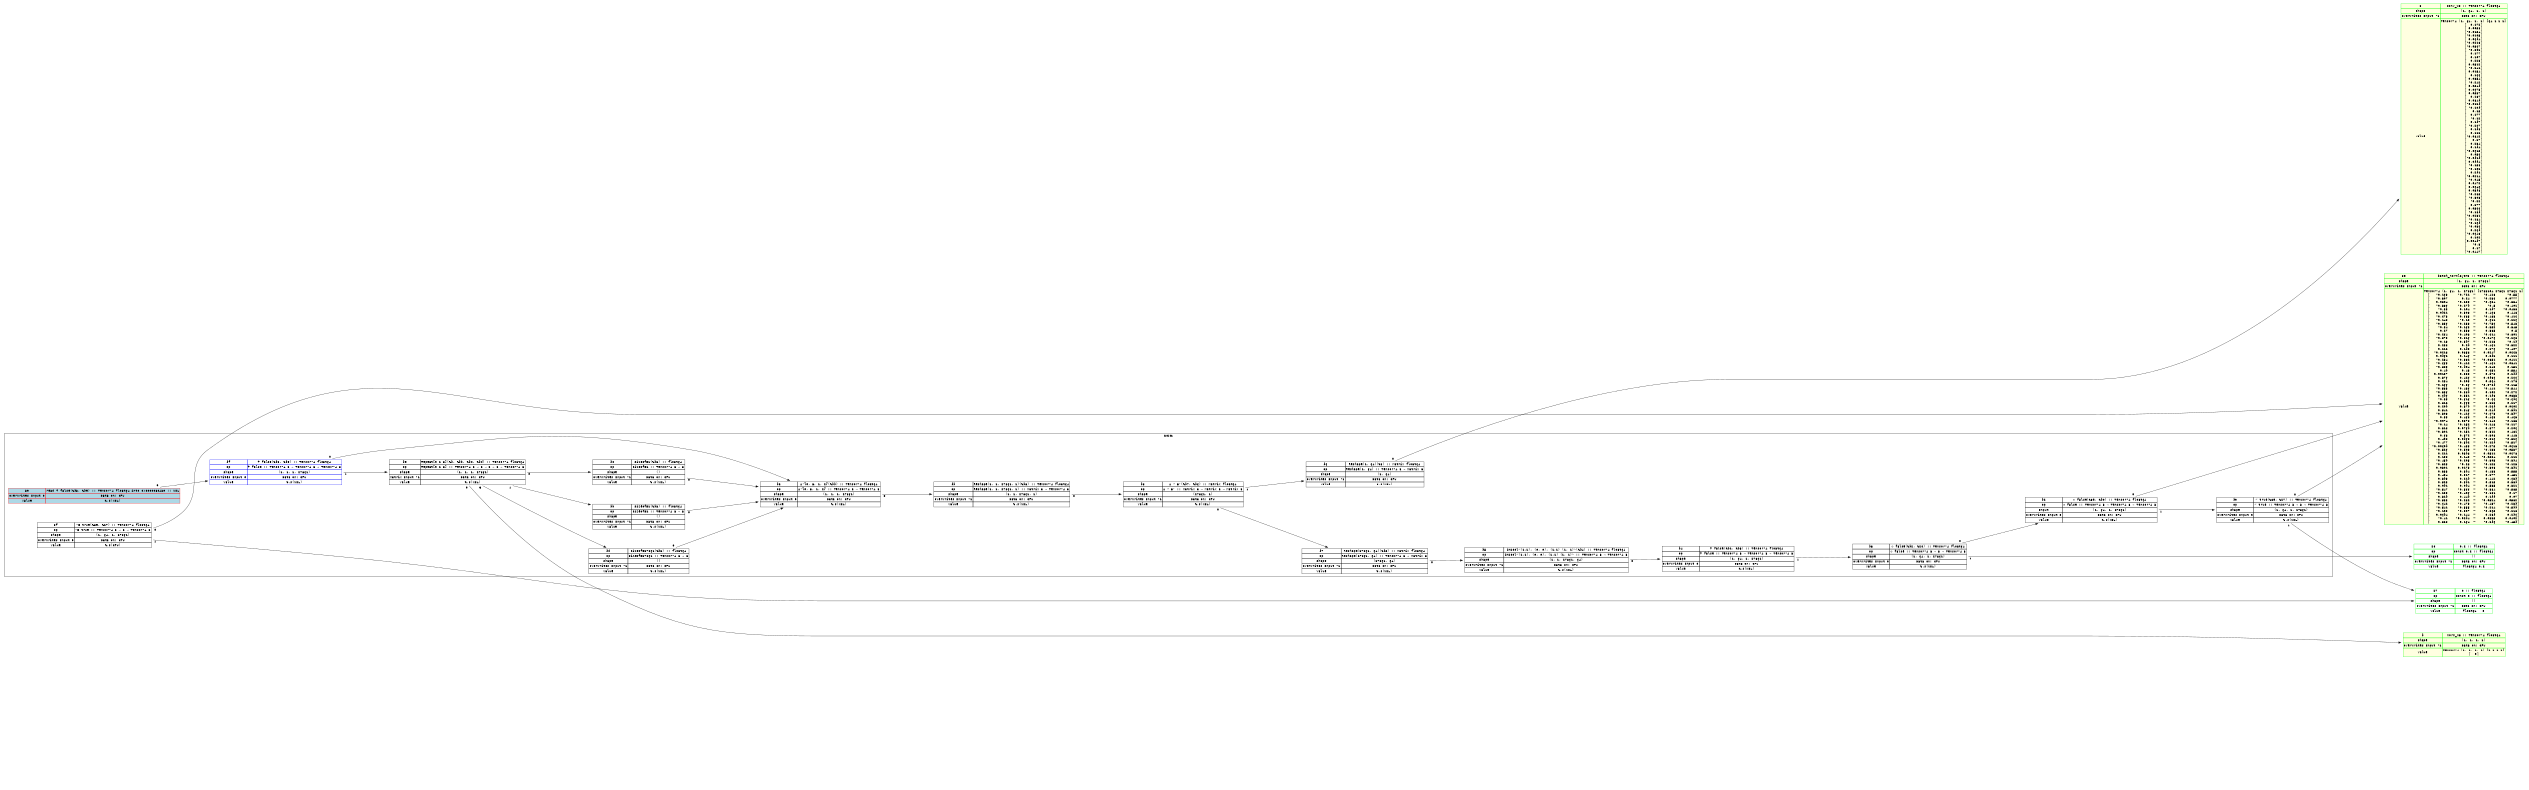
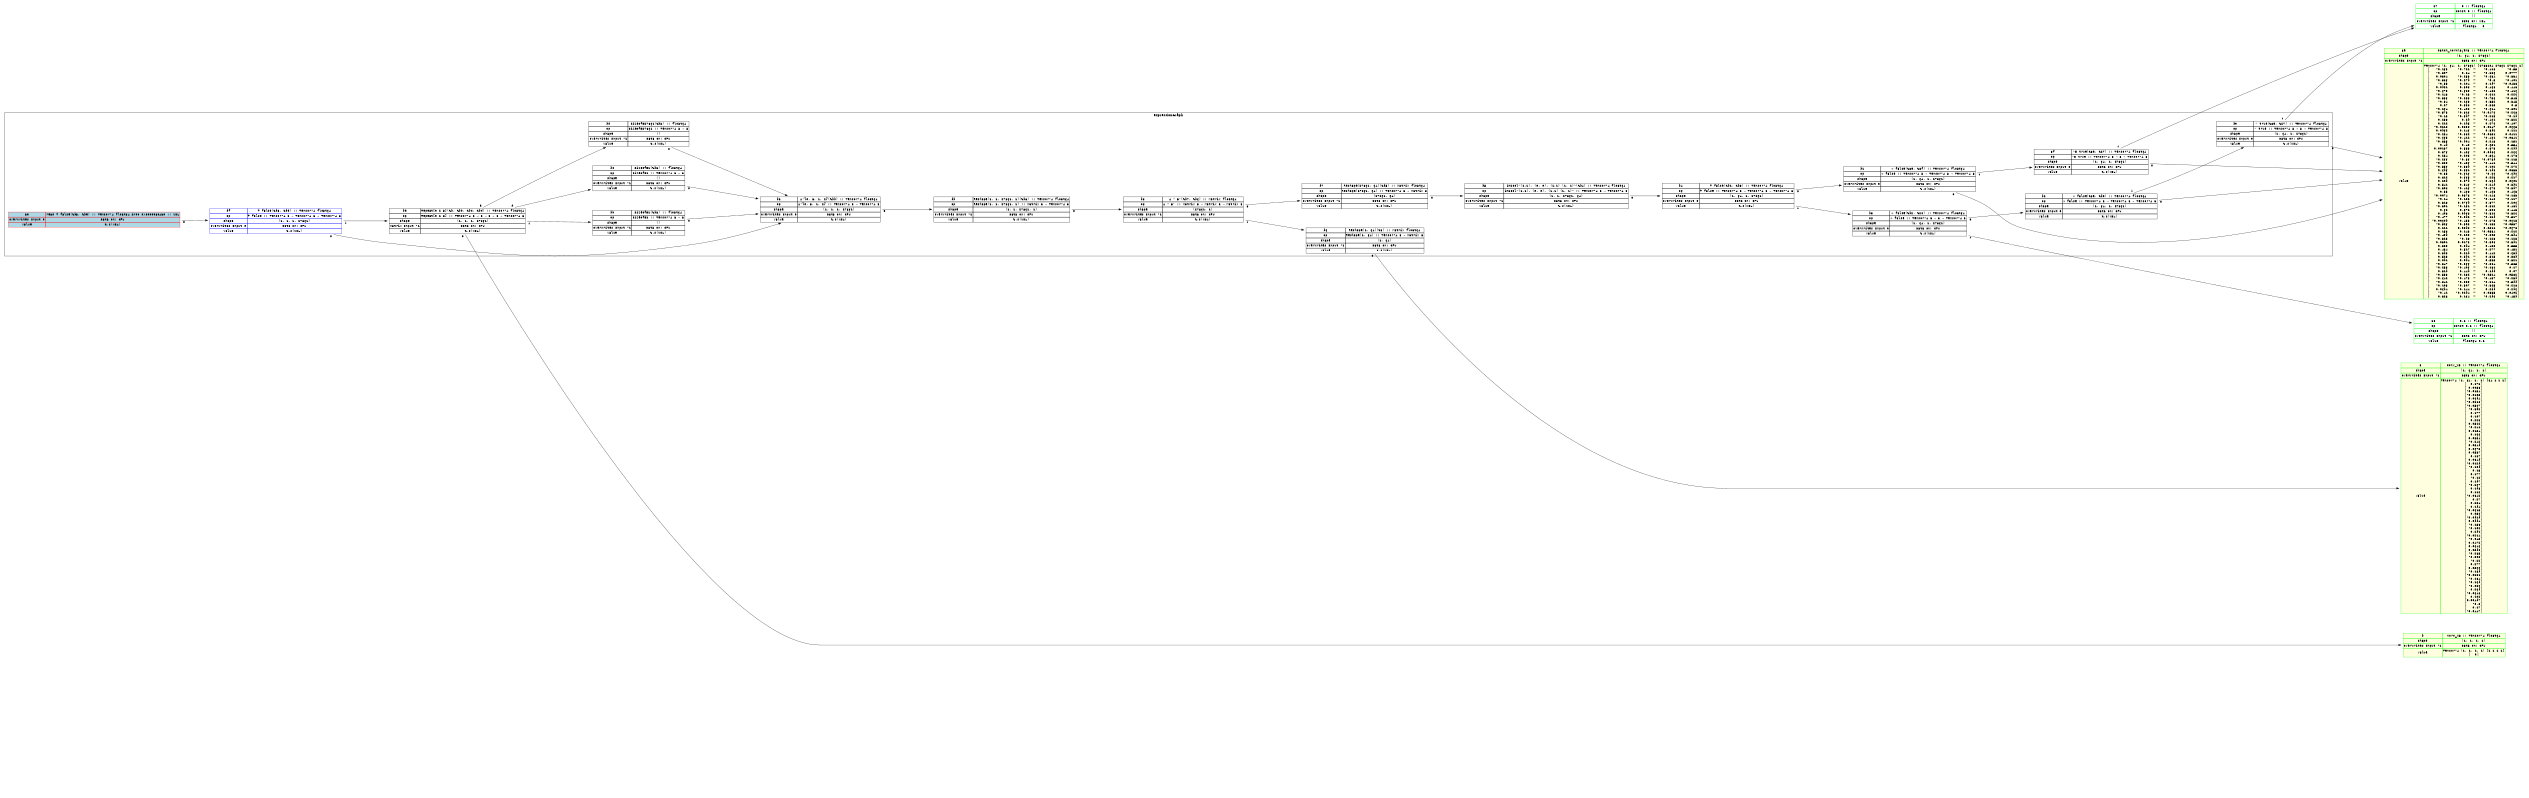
none -> (1909, 179)
(1169, 436) -> (1169, 115)
(2044, 510) -> (2044, 206)
(113, 545) -> (2110, 172)
(2474, 606) -> (2474, 21)
